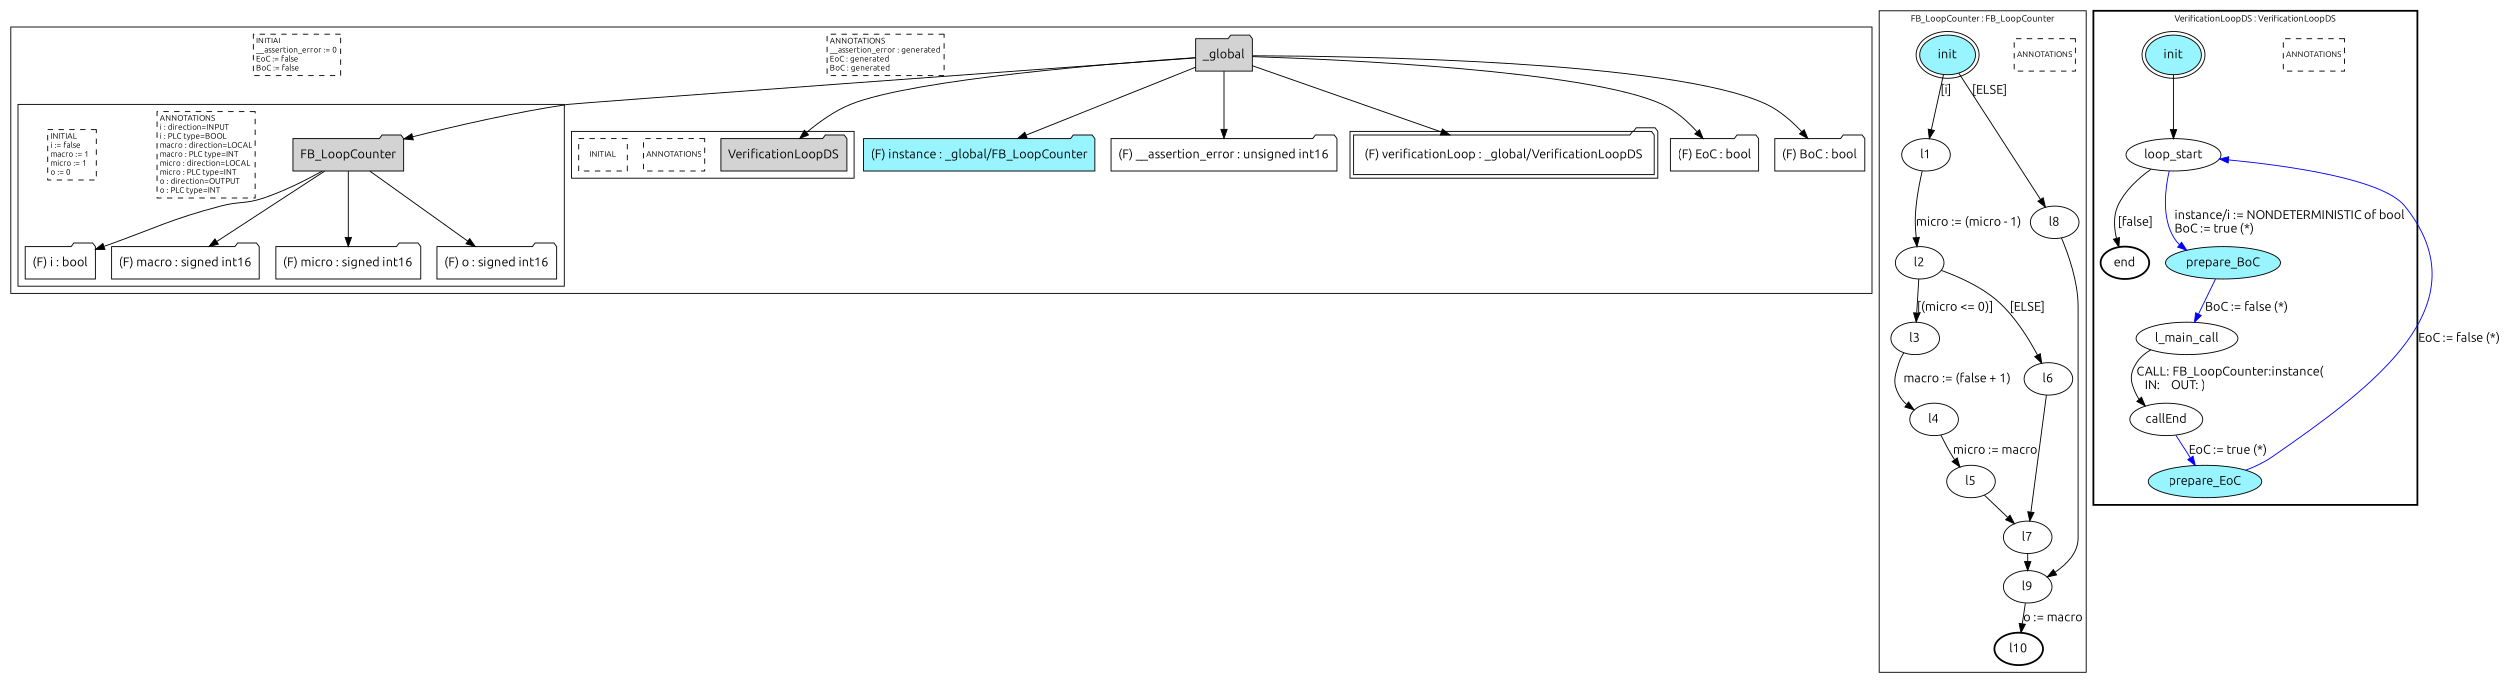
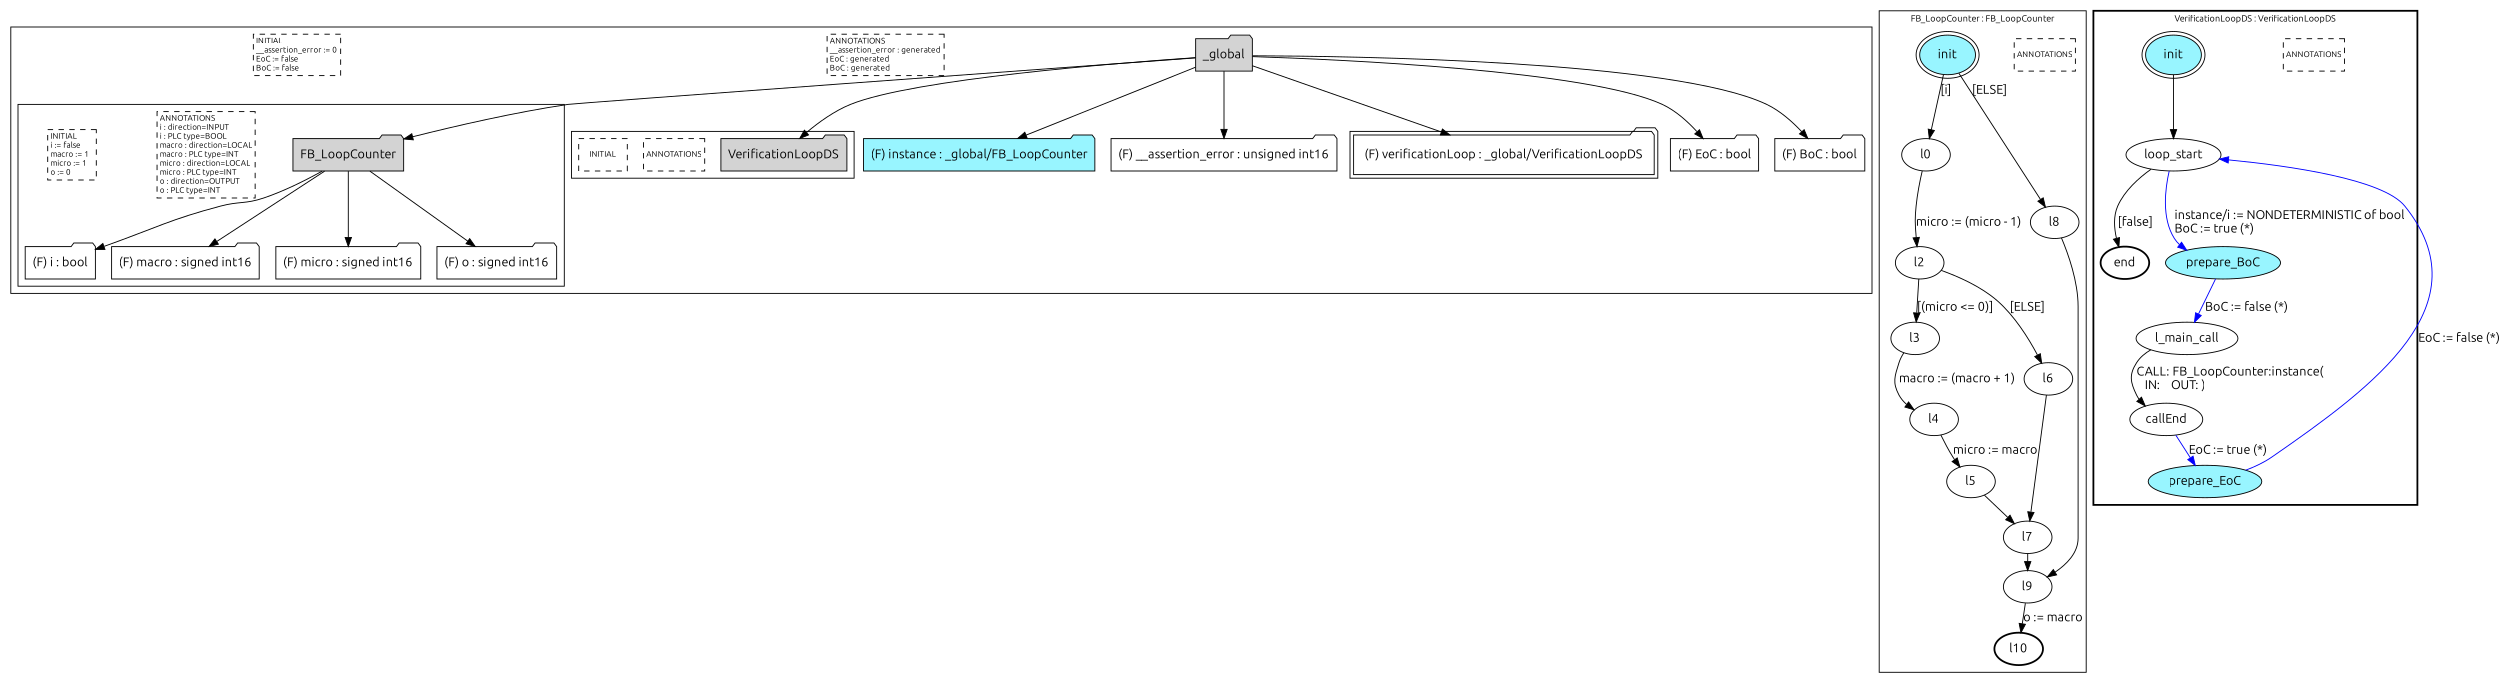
(1926, 155) -> (1926, 155)
(1957, 379) -> (1957, 379)
